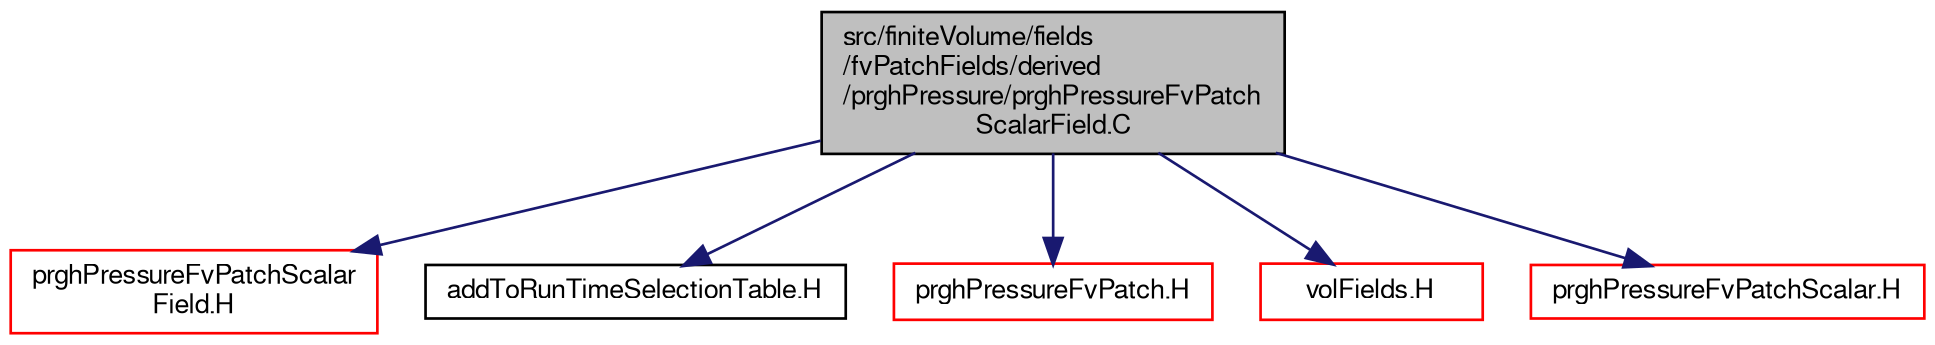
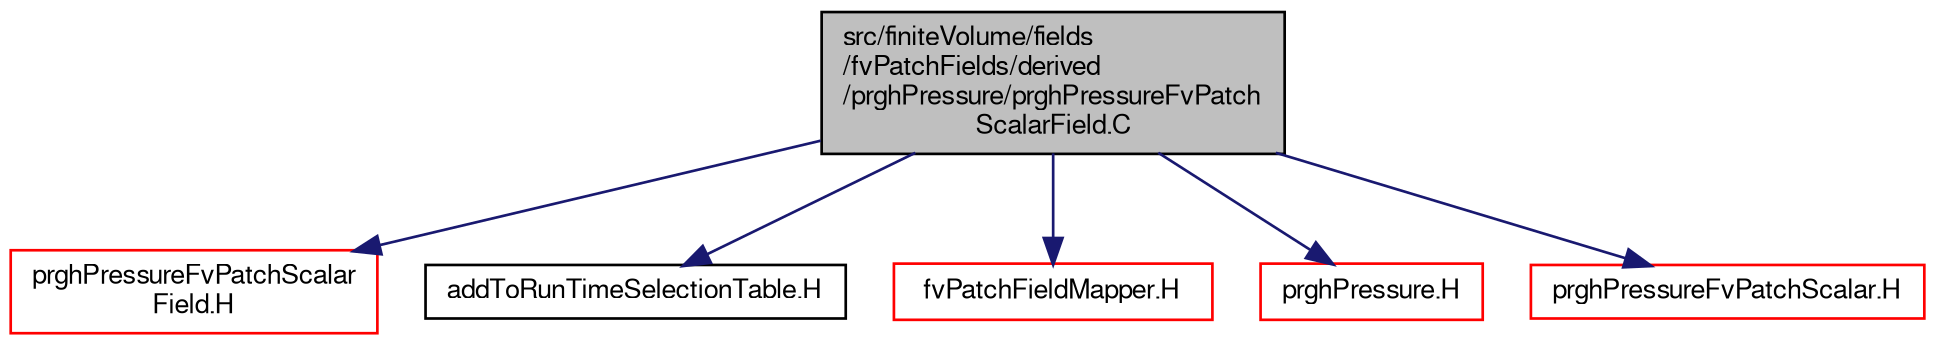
(1053, 292) -> (1053, 292)
(1372, 292) -> (1372, 292)
